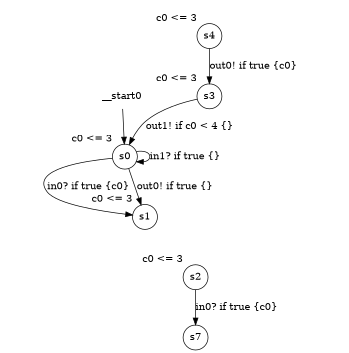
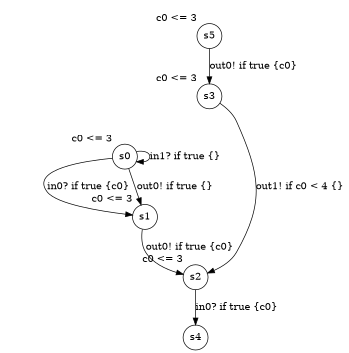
(209, 36) -> (209, 36)
(122, 96) -> none
(160, 112) -> (256, 189)
none -> (150, 258)
(196, 338) -> (196, 338)
